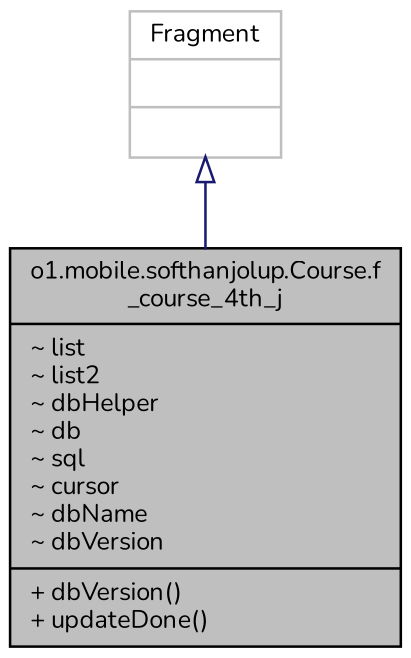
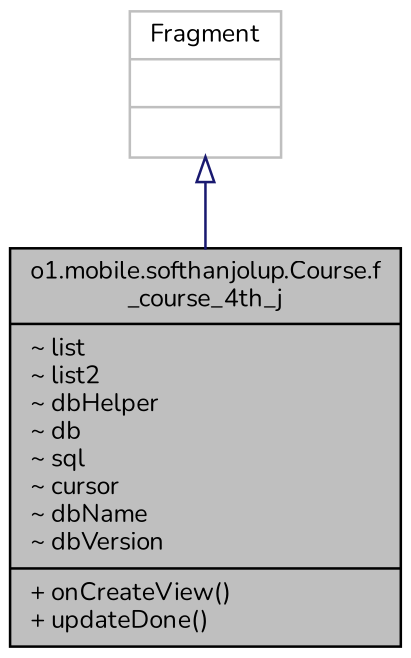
(107, 592) -> (131, 592)
